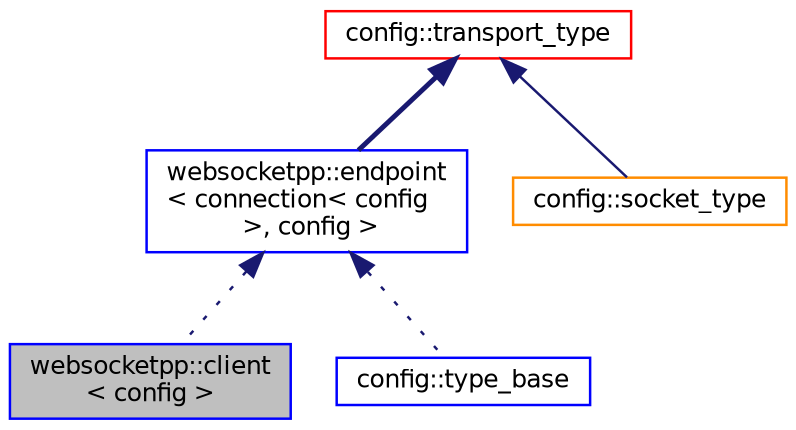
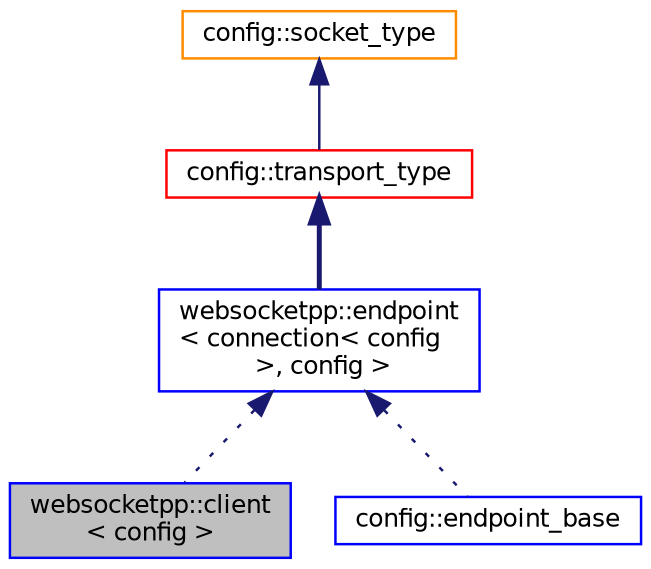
(573, 127) -> (319, 117)
(463, 381) -> (488, 521)
